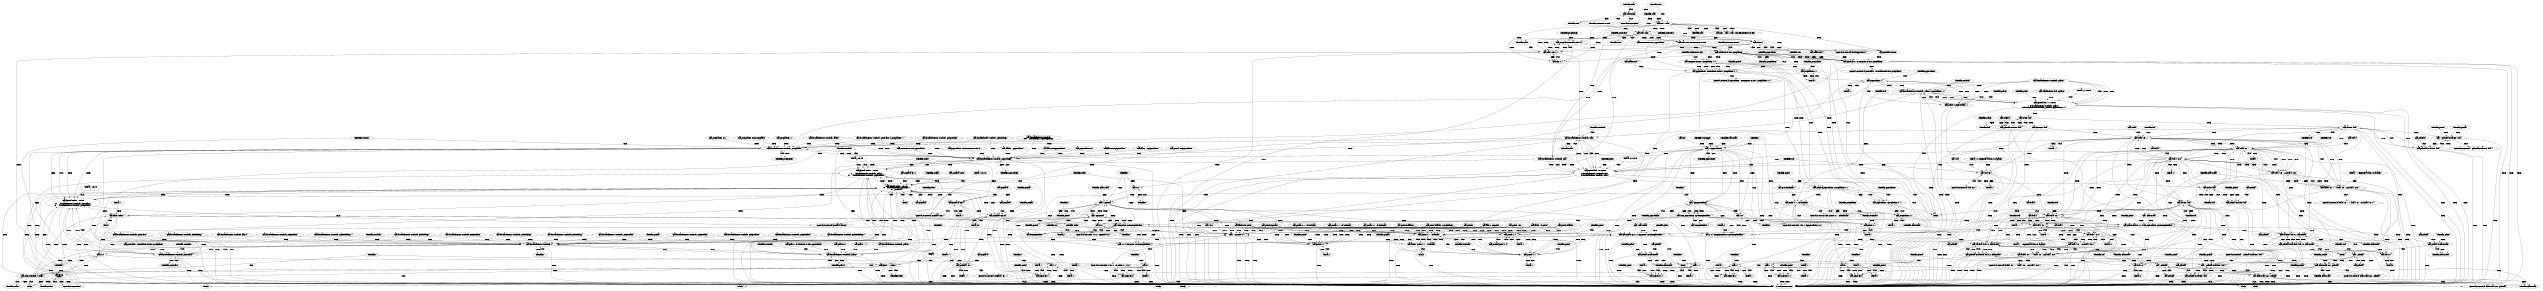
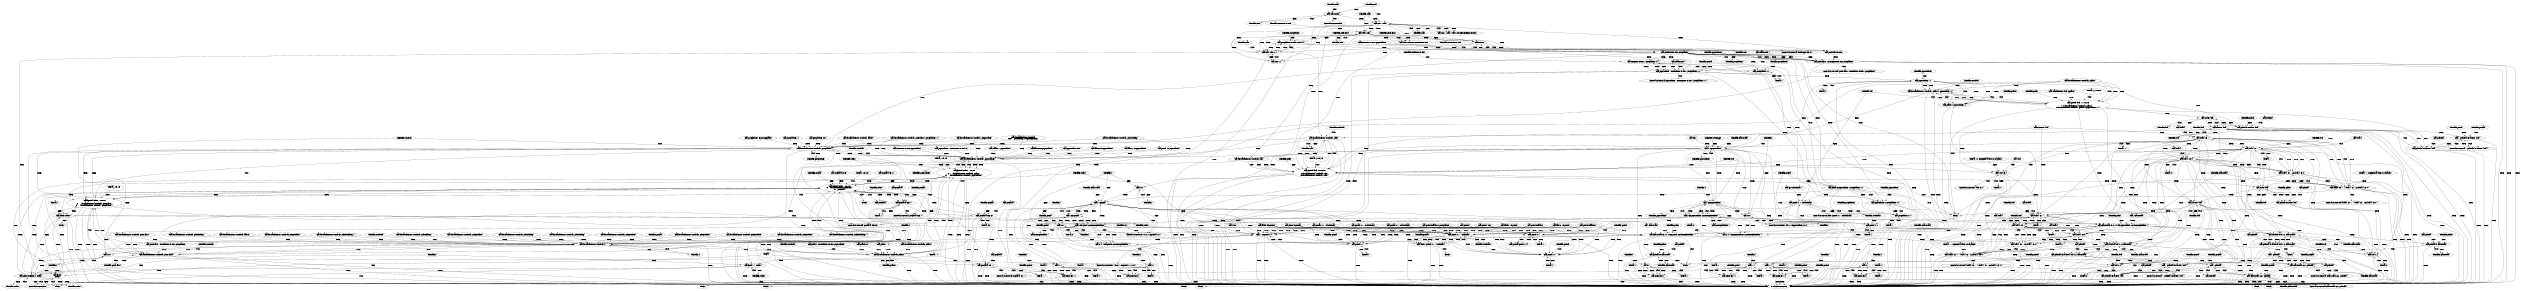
(1965, 84) -> (2093, 86)
(990, 138) -> (1120, 138)
none -> (2301, 142)
(2229, 260) -> (2176, 269)
